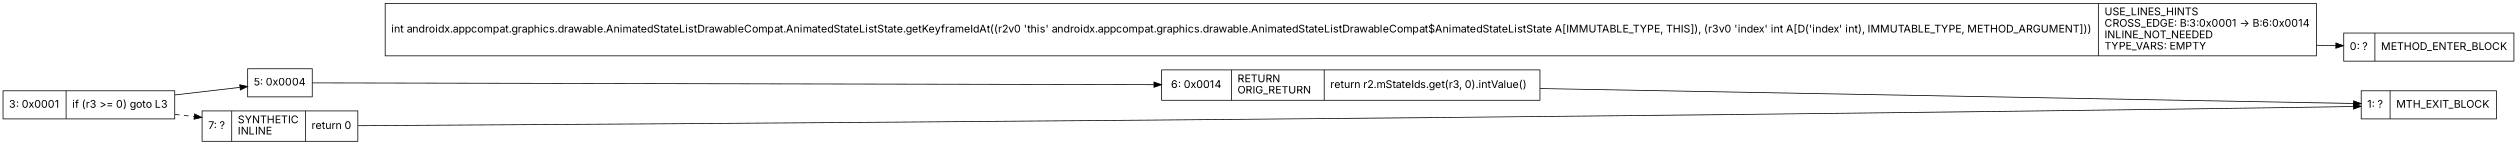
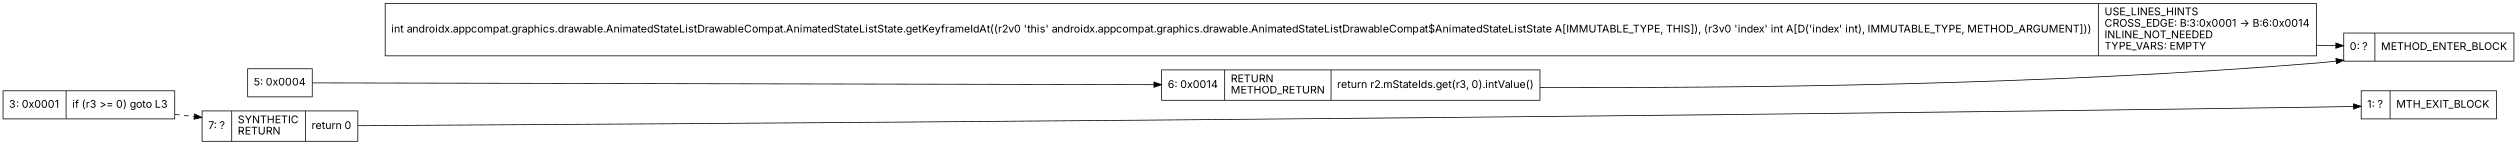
(1274, 90) -> (1278, 90)
(207, 91) -> none
(1947, 96) -> (1938, 83)
(255, 131) -> (259, 131)
